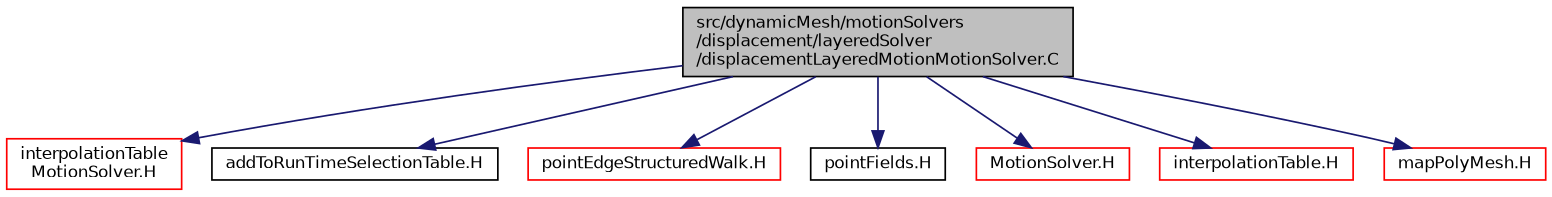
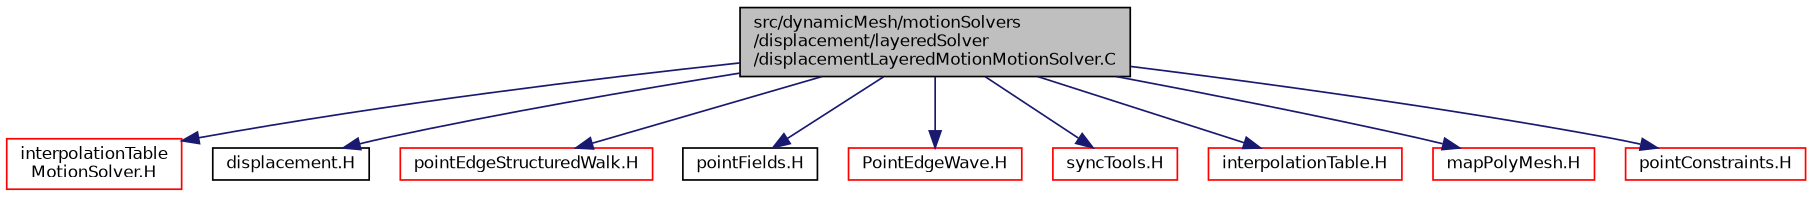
(355, 164) -> (291, 164)
(1053, 164) -> (935, 164)
none -> (1115, 164)
none -> (1716, 164)
